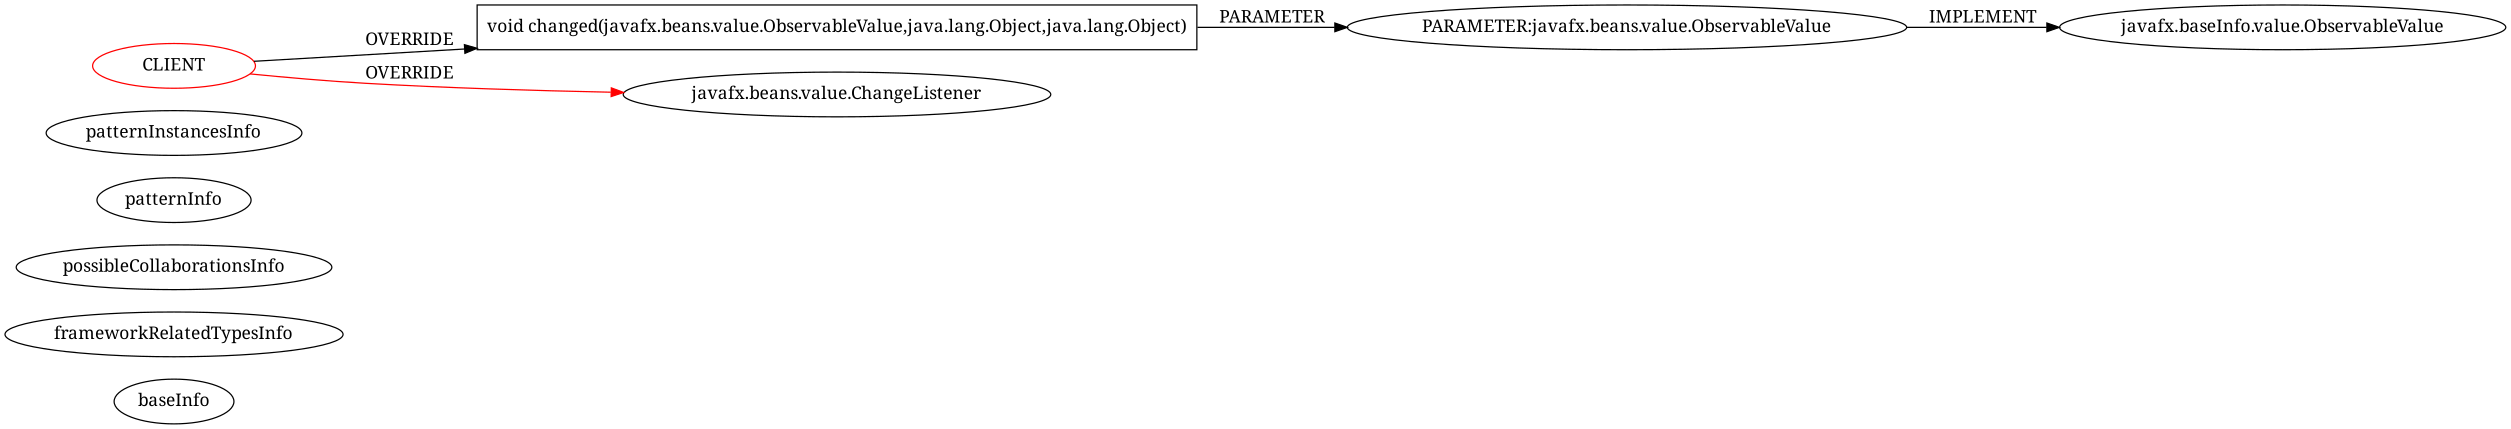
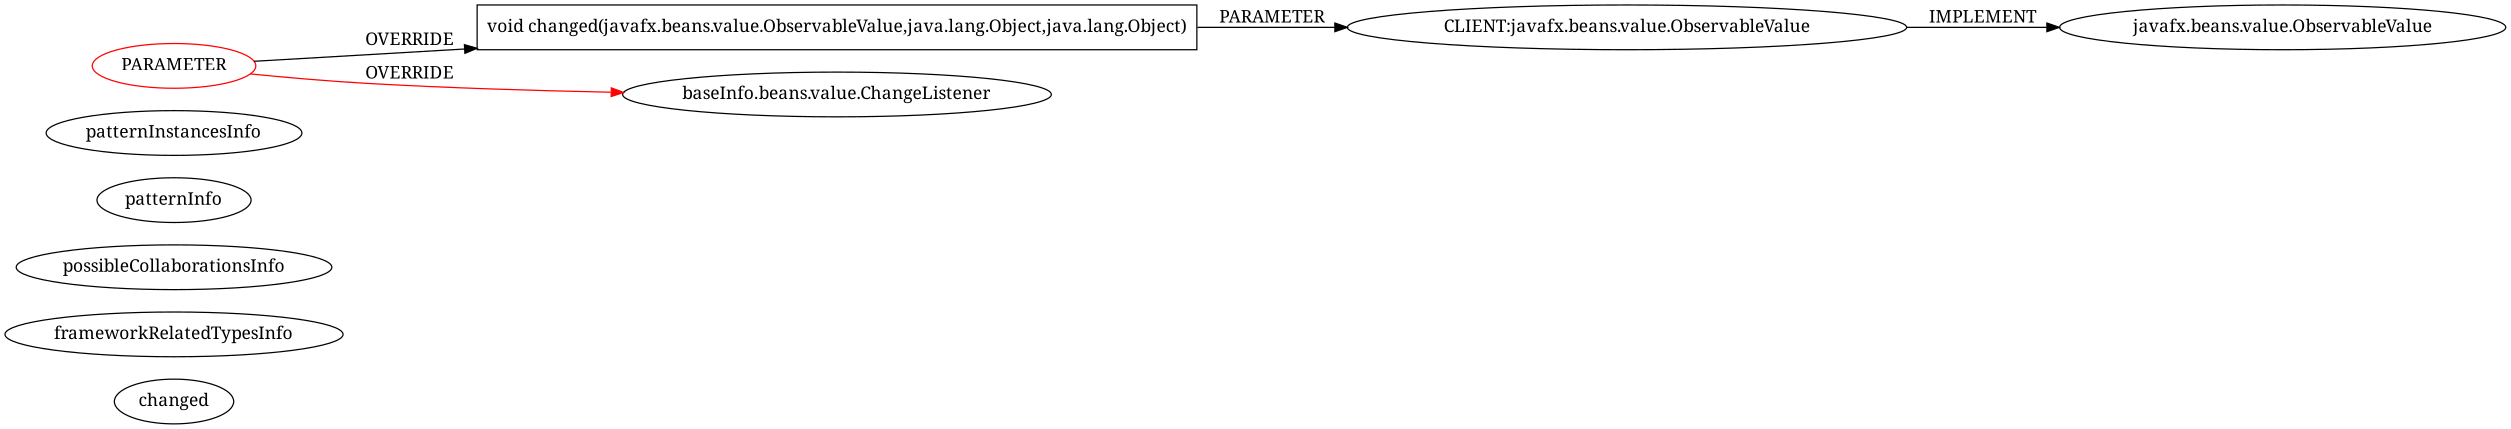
(1627, 27) -> (1627, 27)
(2283, 27) -> (2283, 27)
(174, 66) -> (174, 66)
(837, 94) -> (837, 94)
(174, 402) -> (174, 402)
